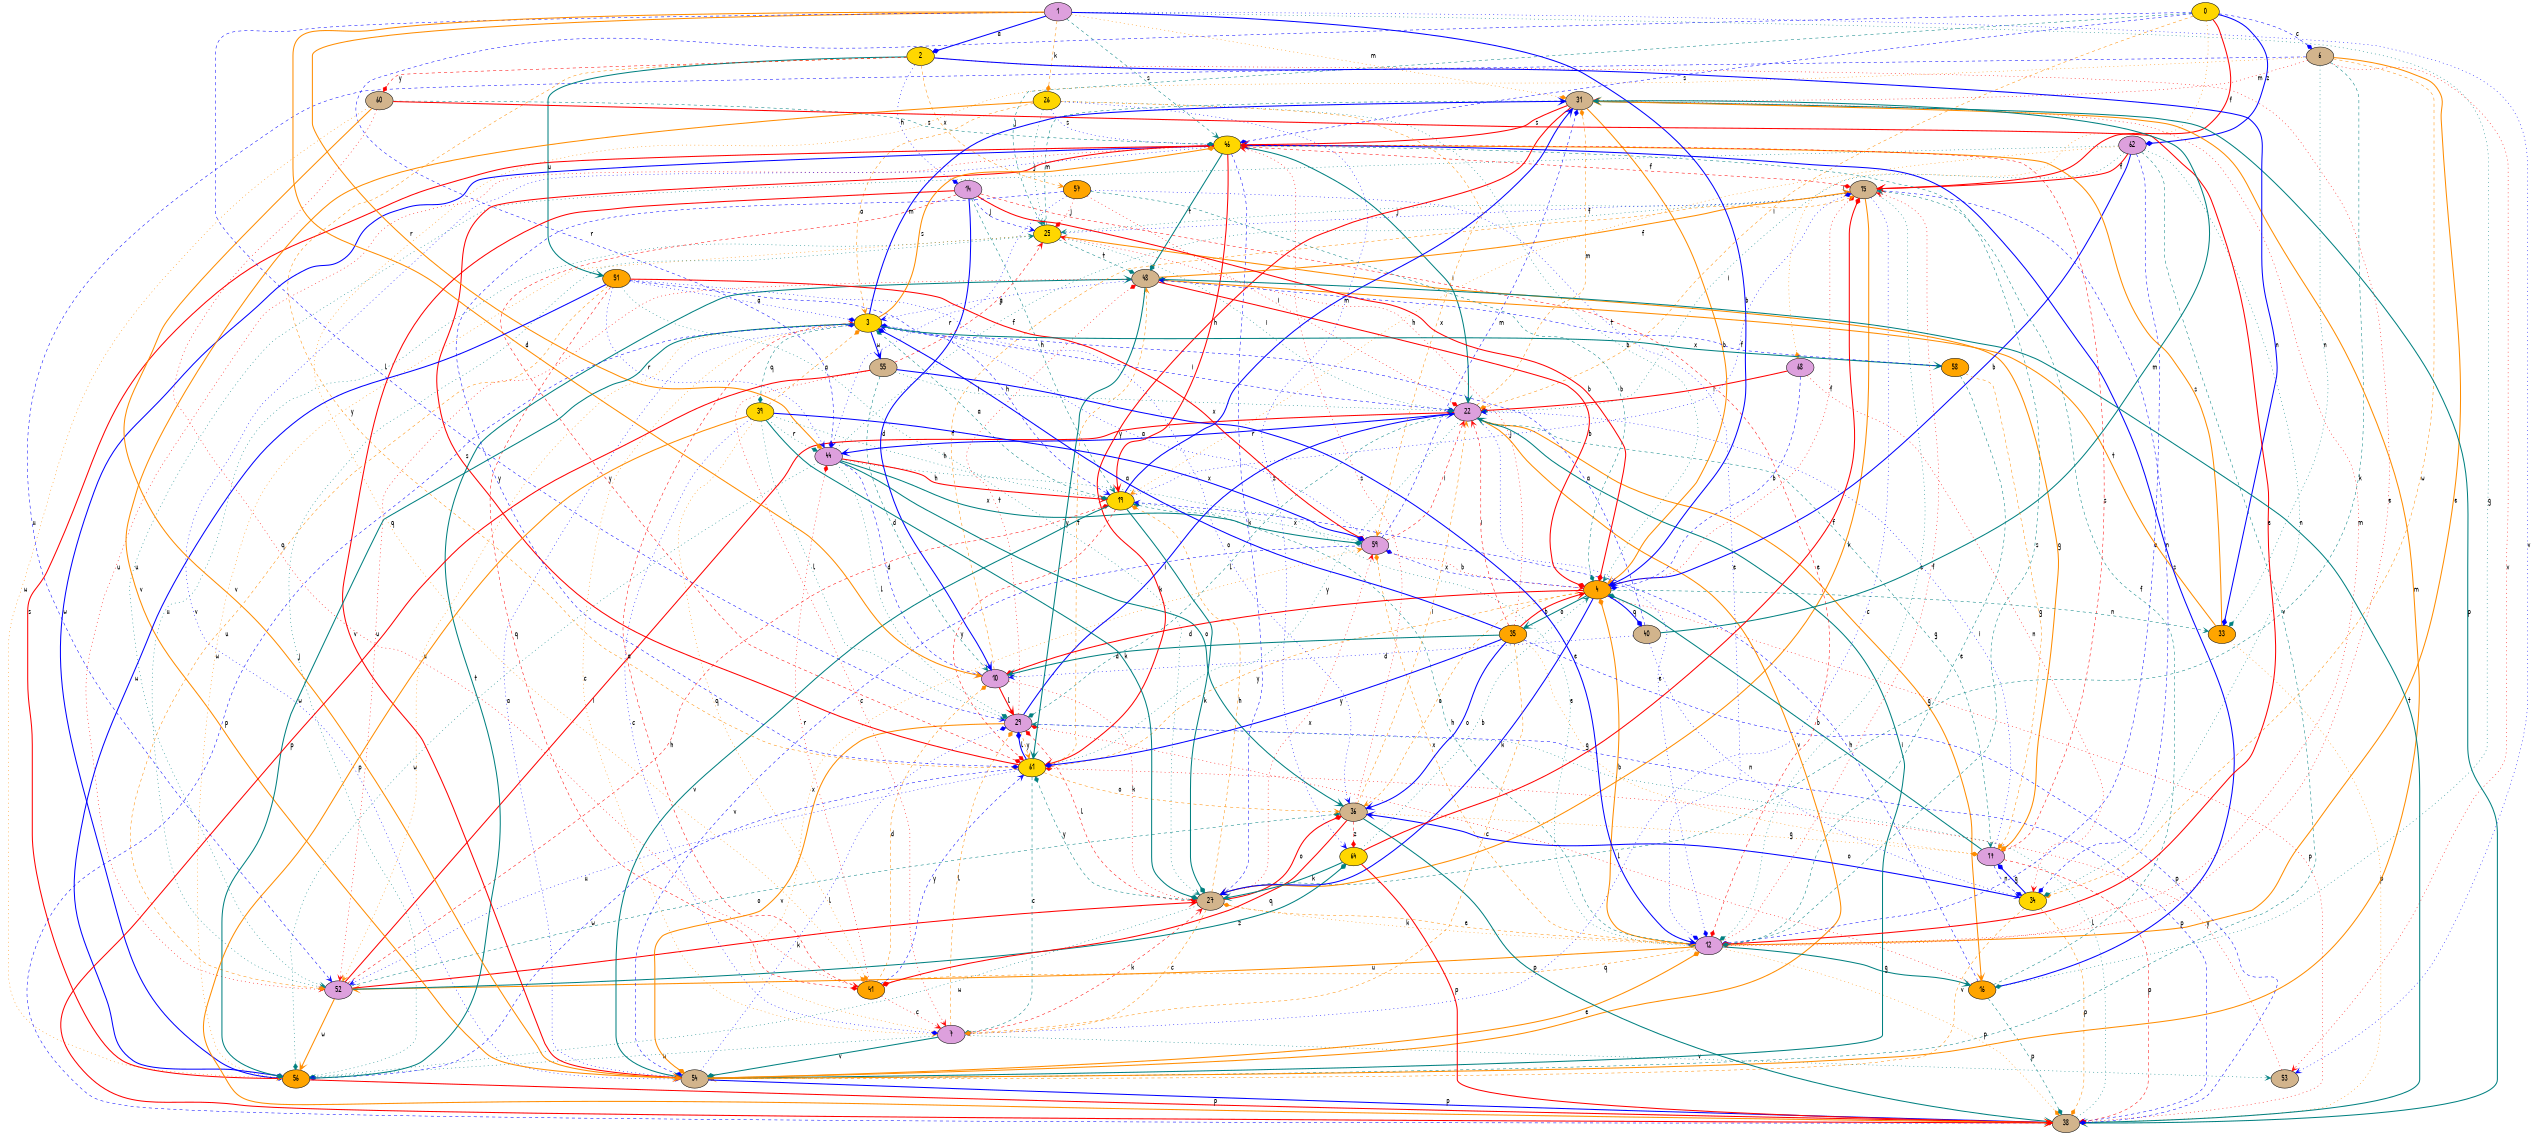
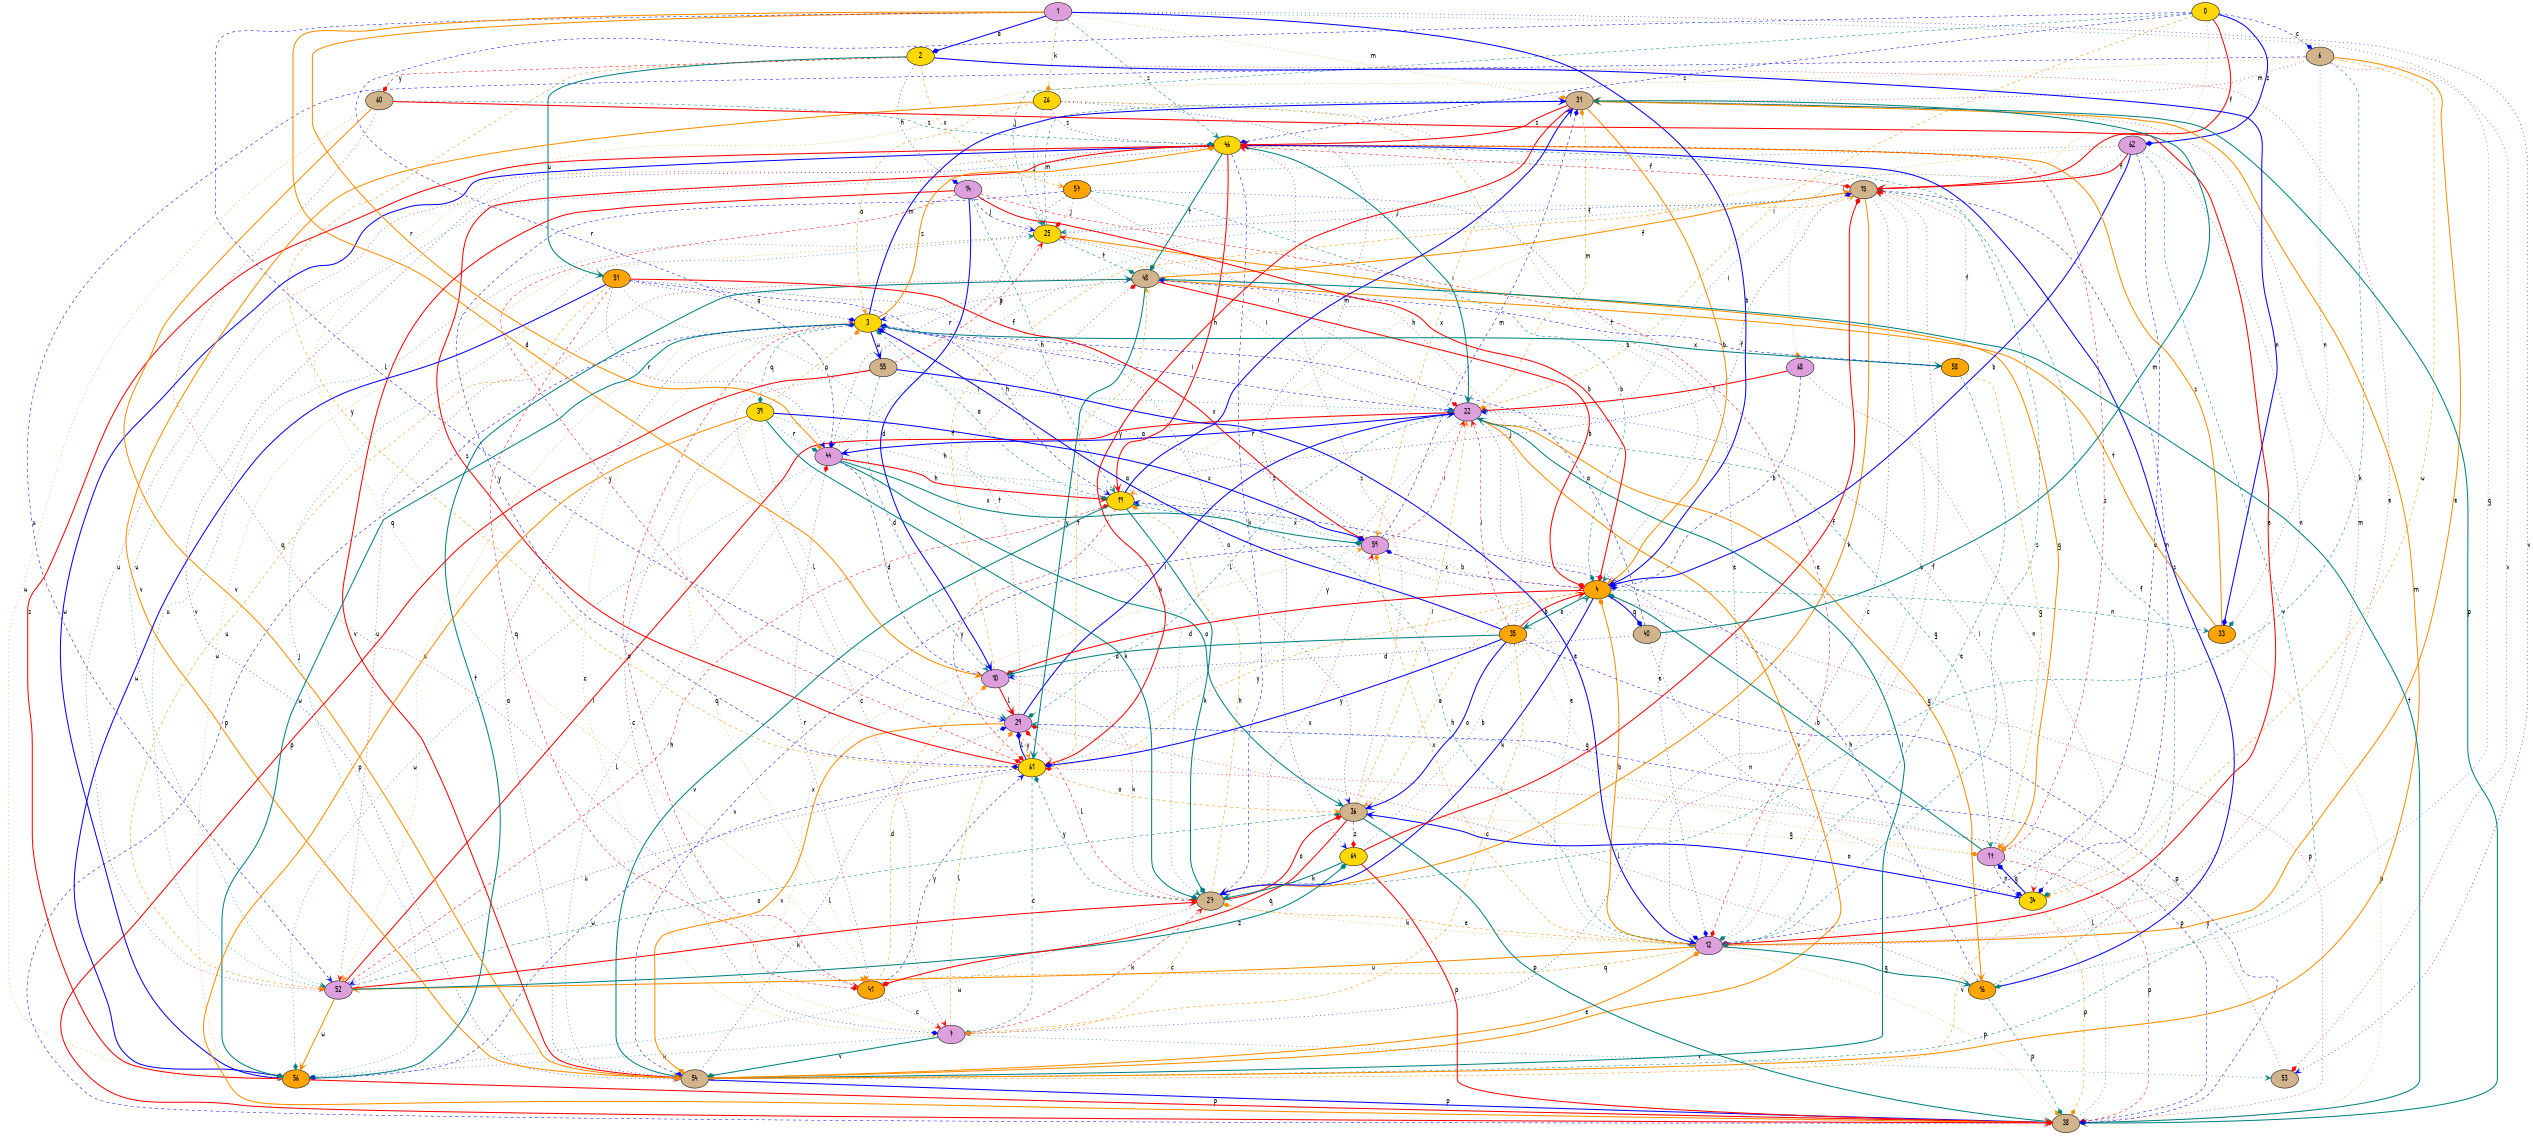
(1811, 446) -> (1966, 248)
(2507, 536) -> (2507, 536)
(887, 611) -> (603, 779)
